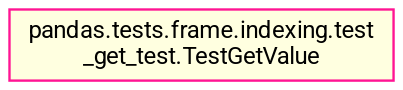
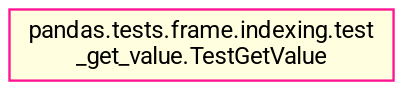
(202, 45) -> (202, 45)
